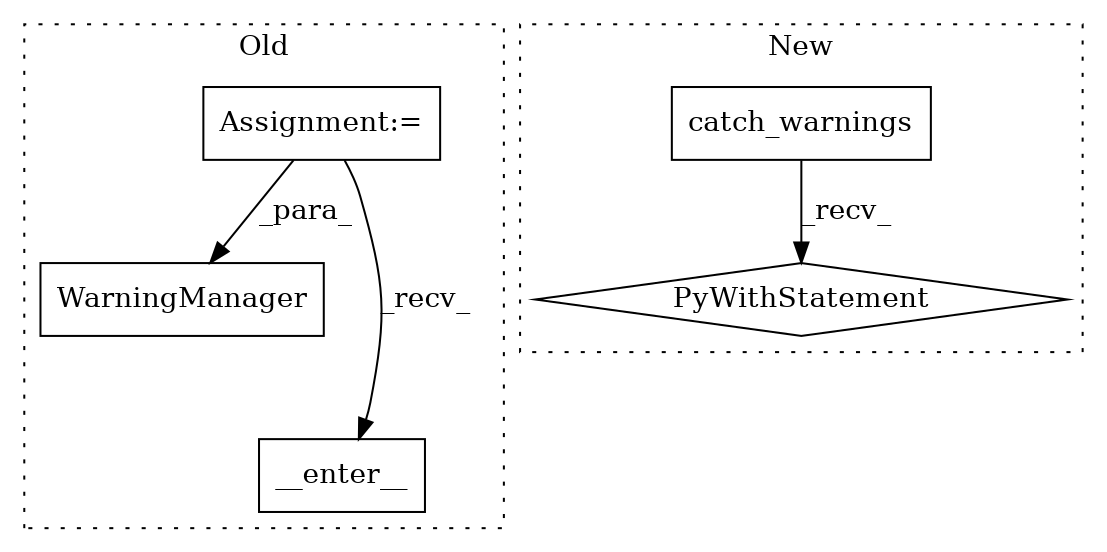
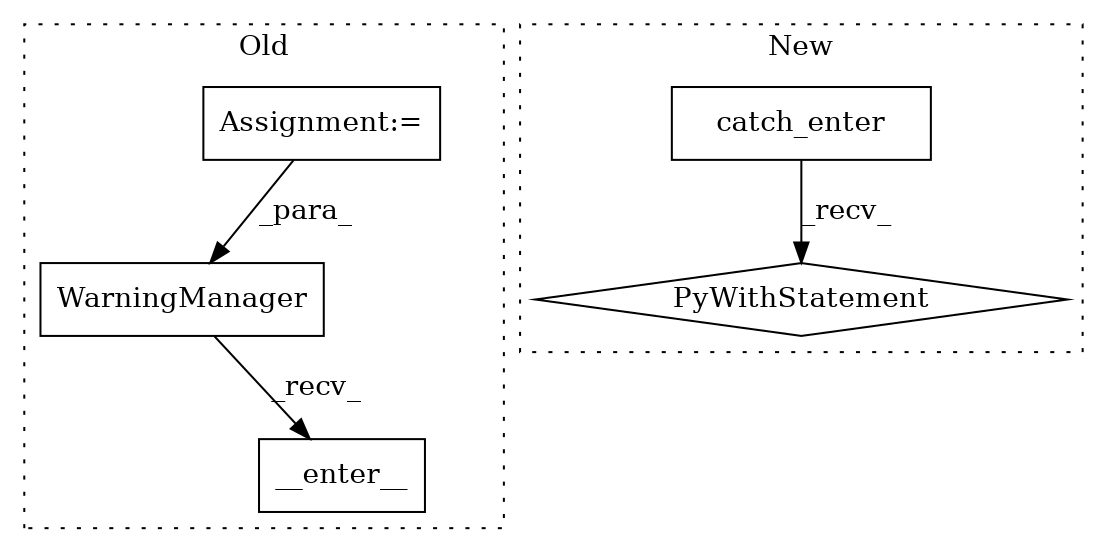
(801, 123) -> (801, 123)
(380, 288) -> (255, 380)
